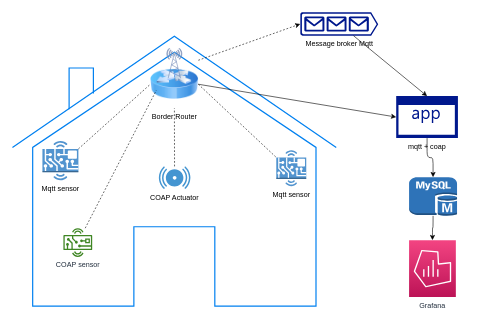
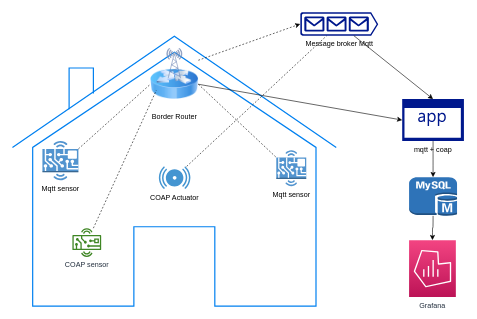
(427, 117) -> (433, 120)
(174, 137) -> (256, 101)
(78, 243) -> (87, 243)
